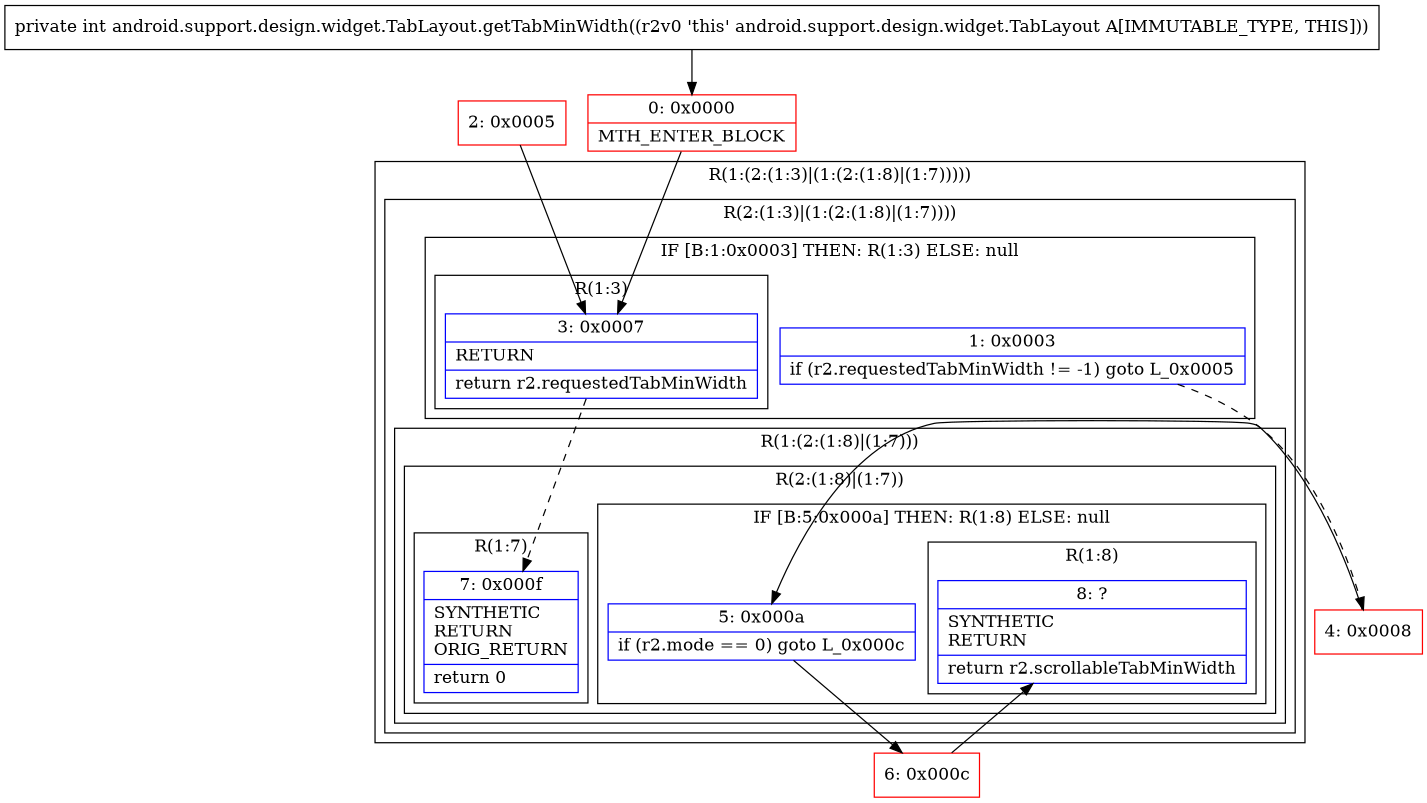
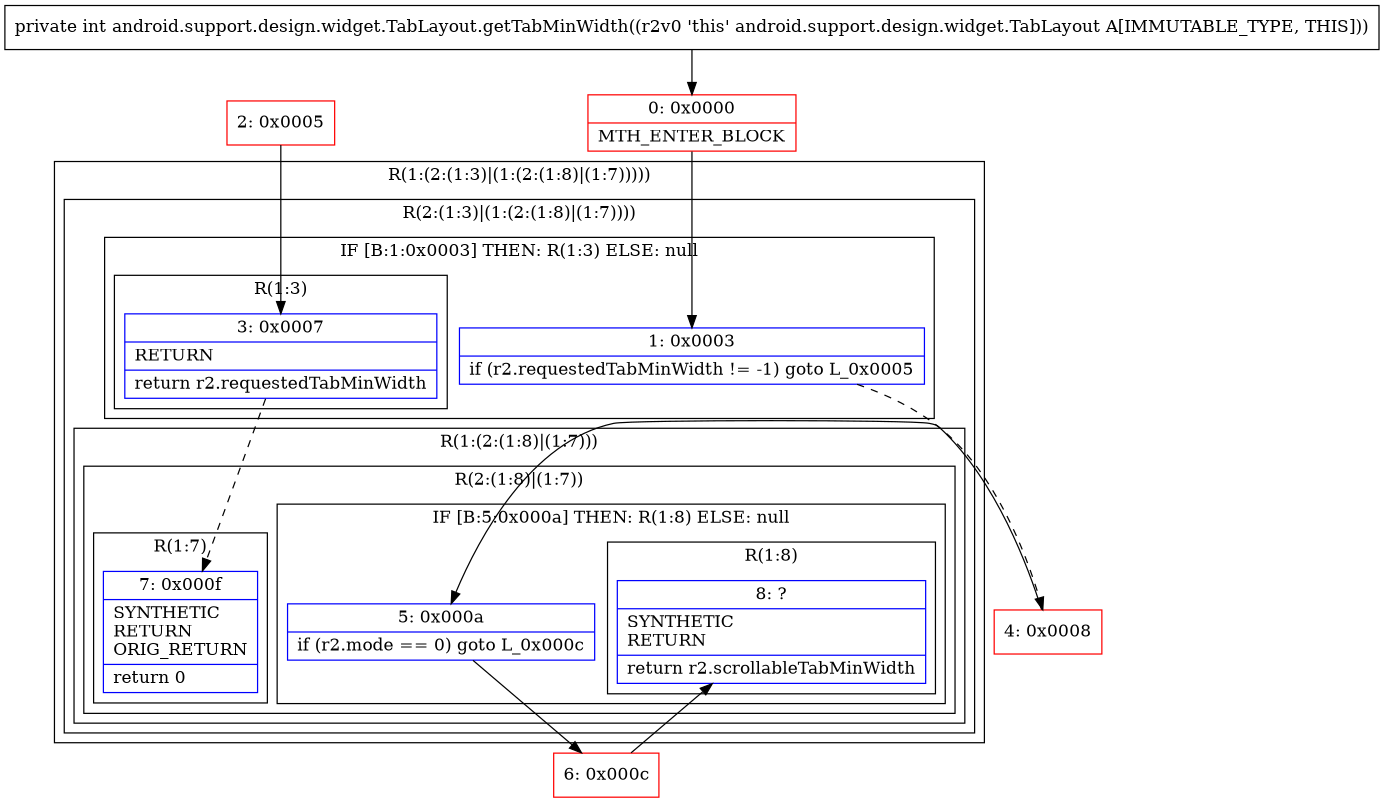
(652, 227) -> (692, 229)
